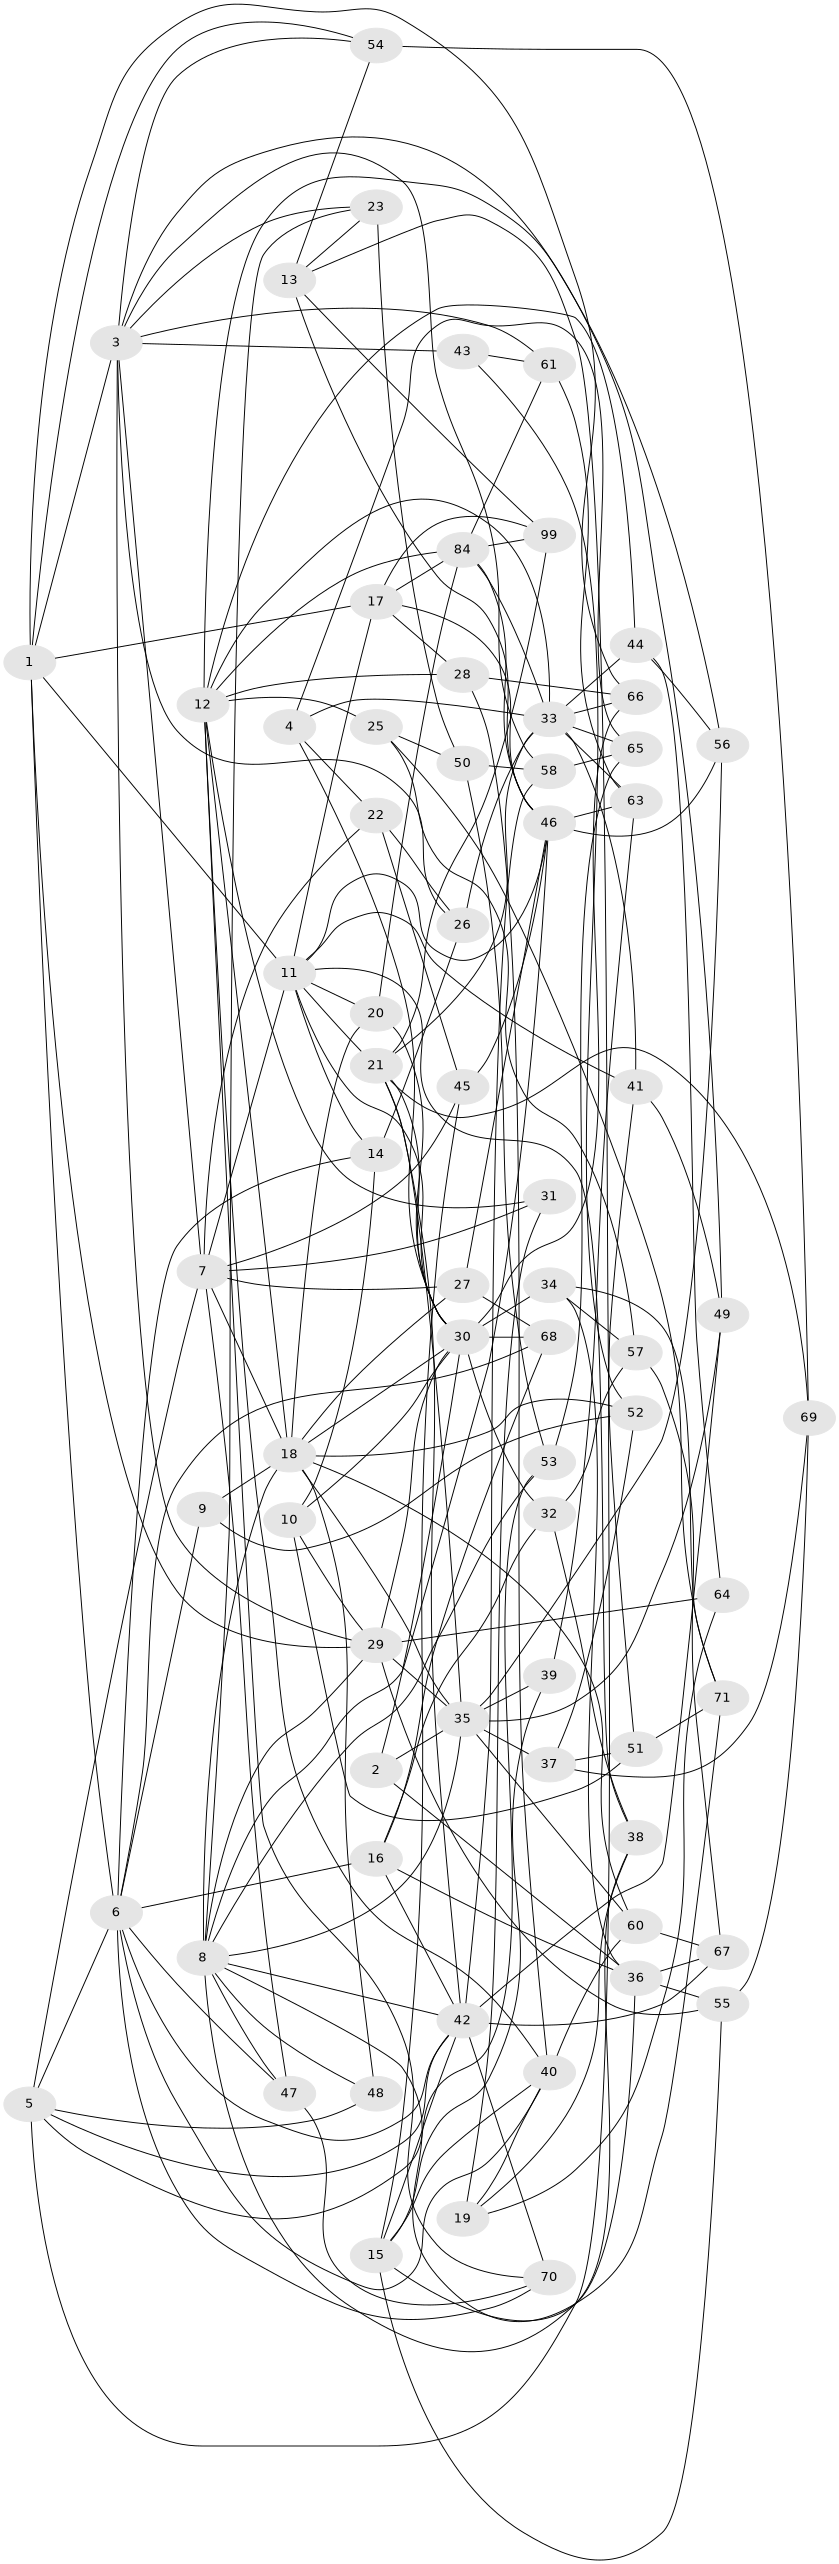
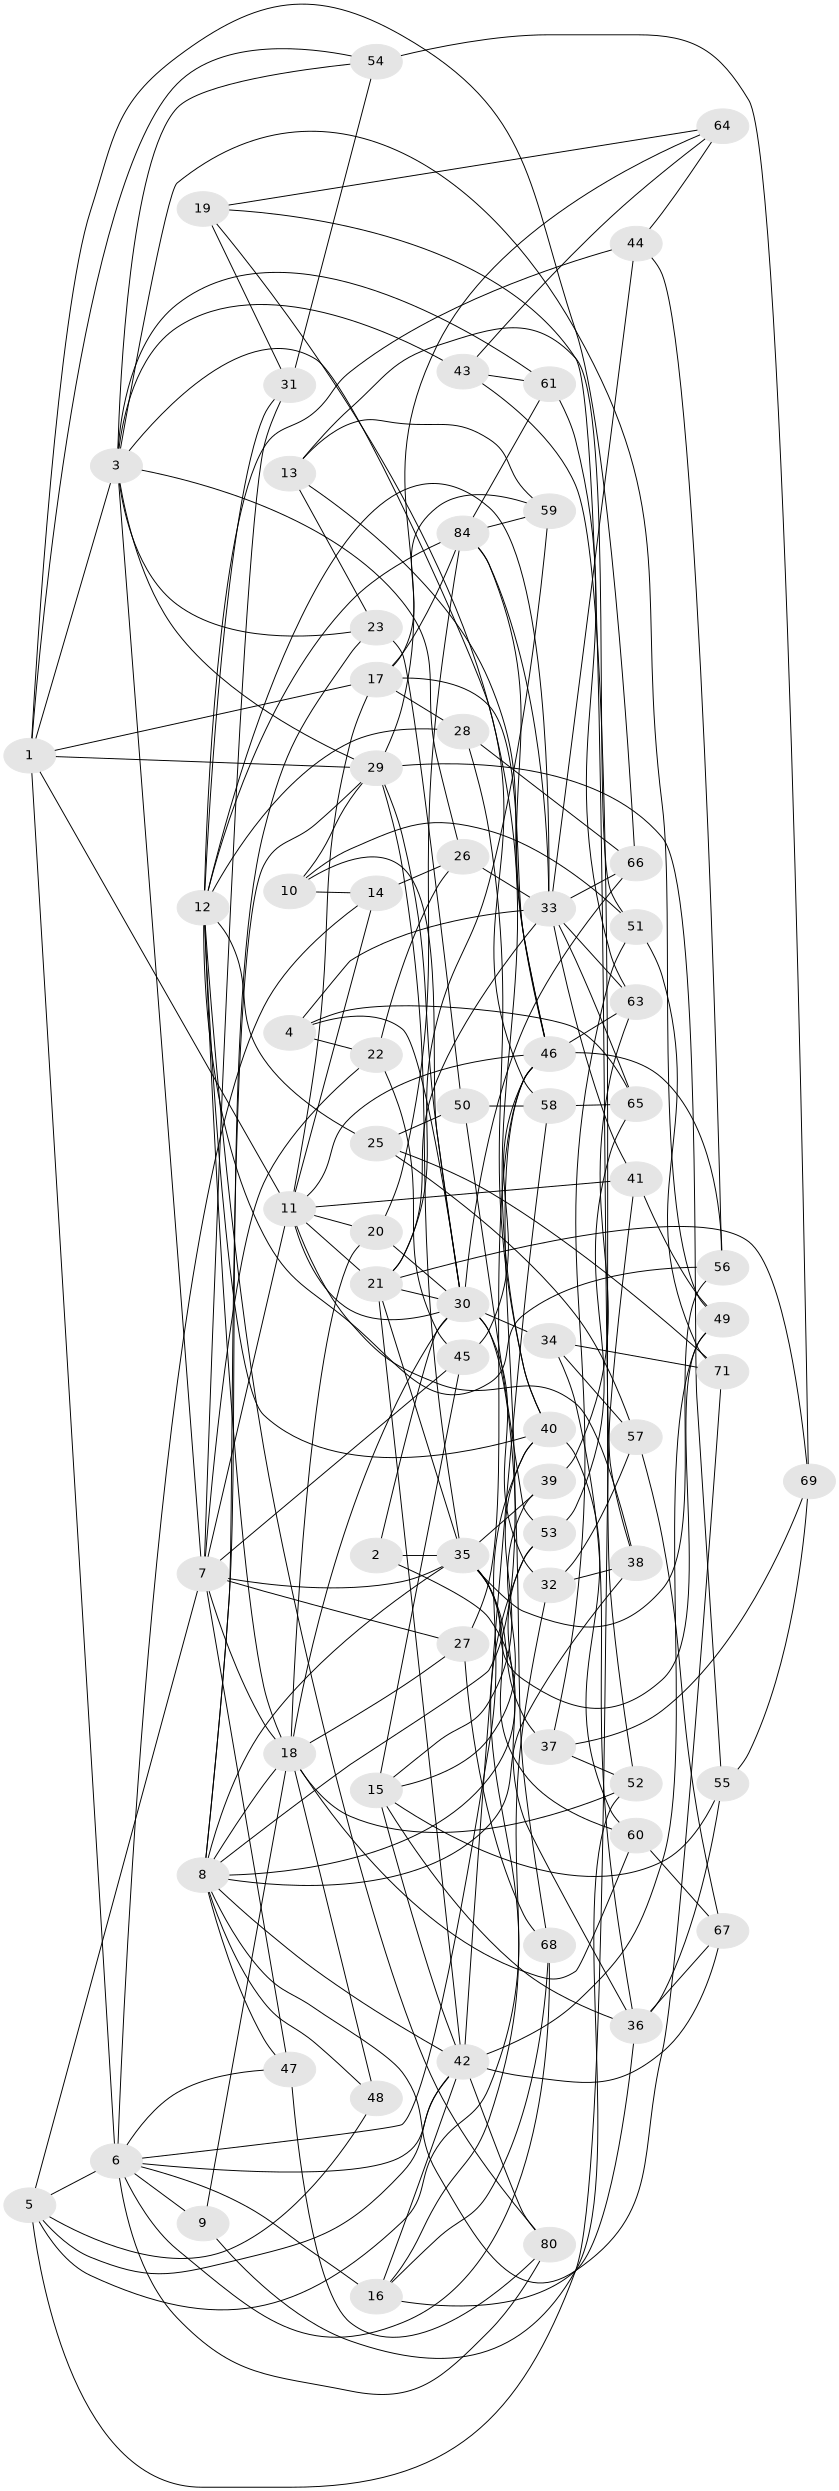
(333, 163) -> (331, 230)
none -> (585, 242)
(550, 535) -> (550, 511)
(381, 1584) -> (337, 1588)
(550, 2278) -> (550, 2245)
